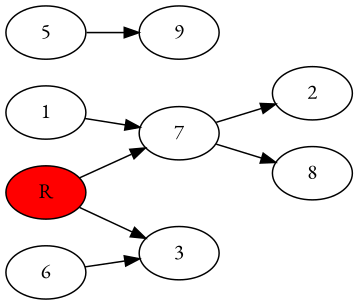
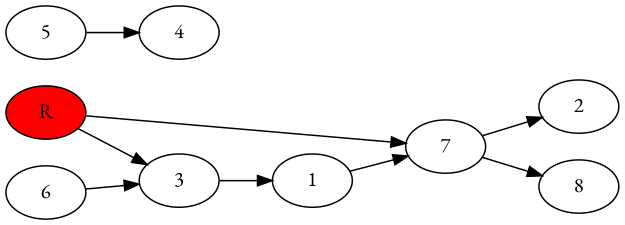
(179, 33) -> (179, 33)
none -> (239, 181)
